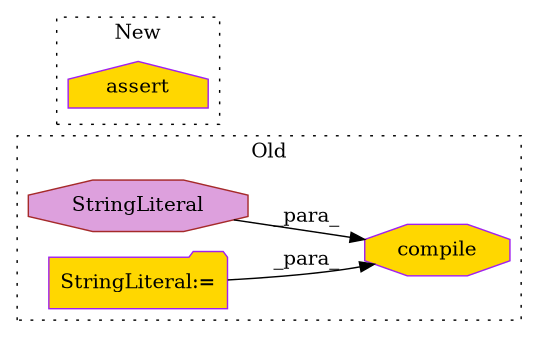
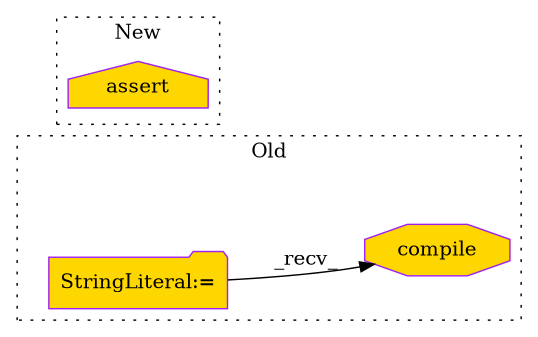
(138, 206) -> none
(306, 259) -> (306, 259)
